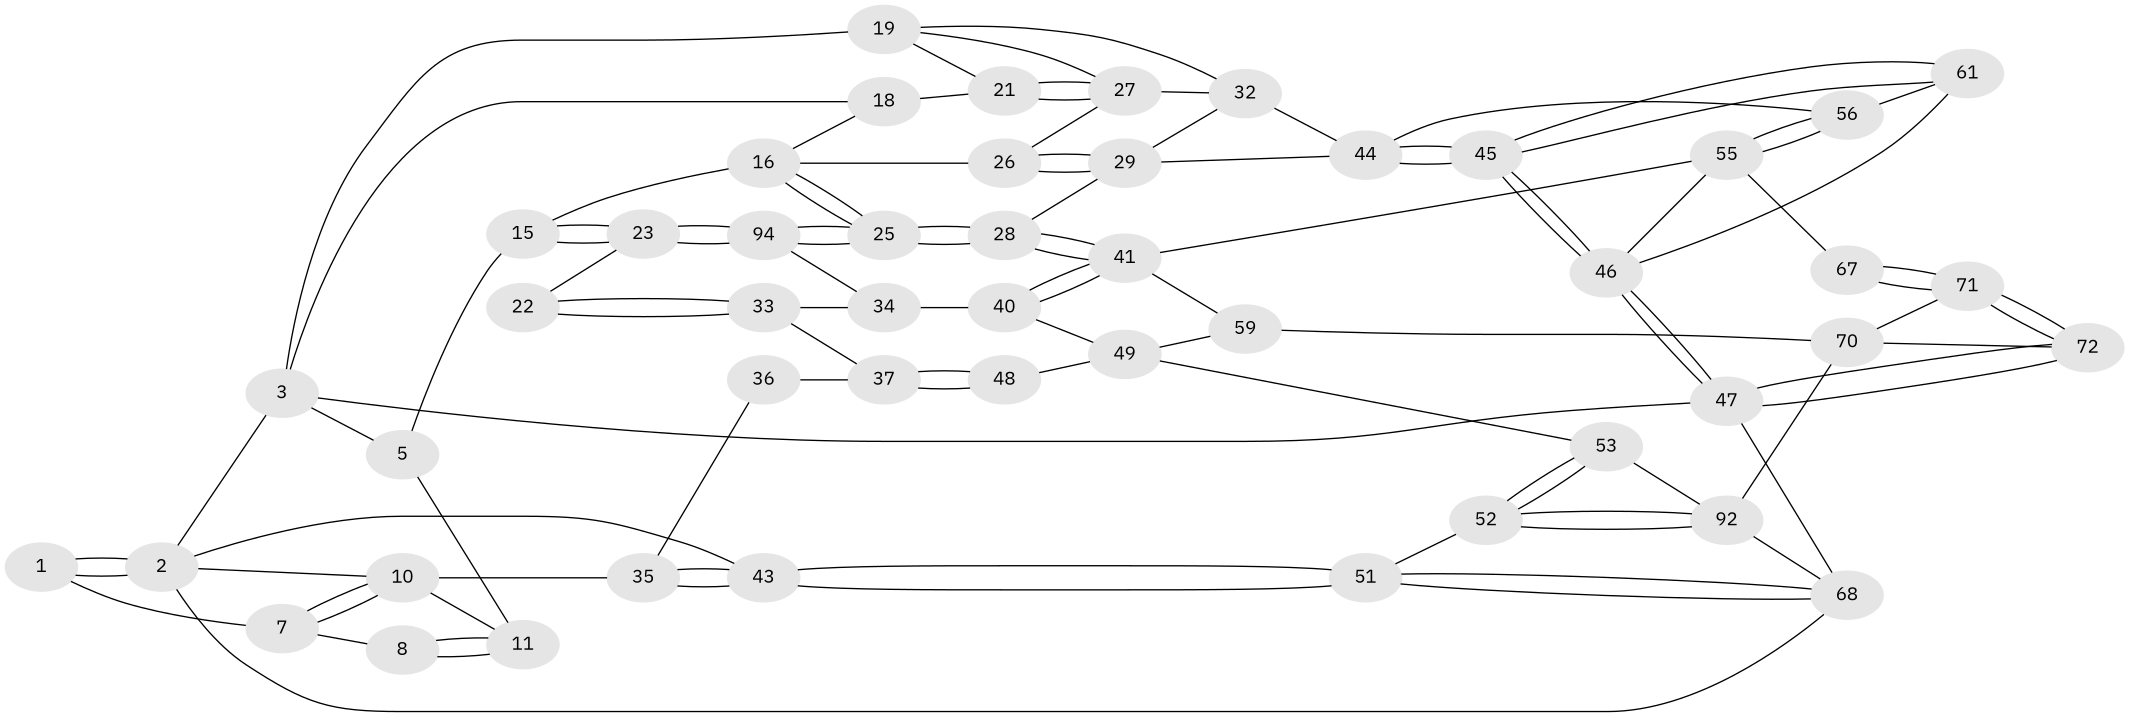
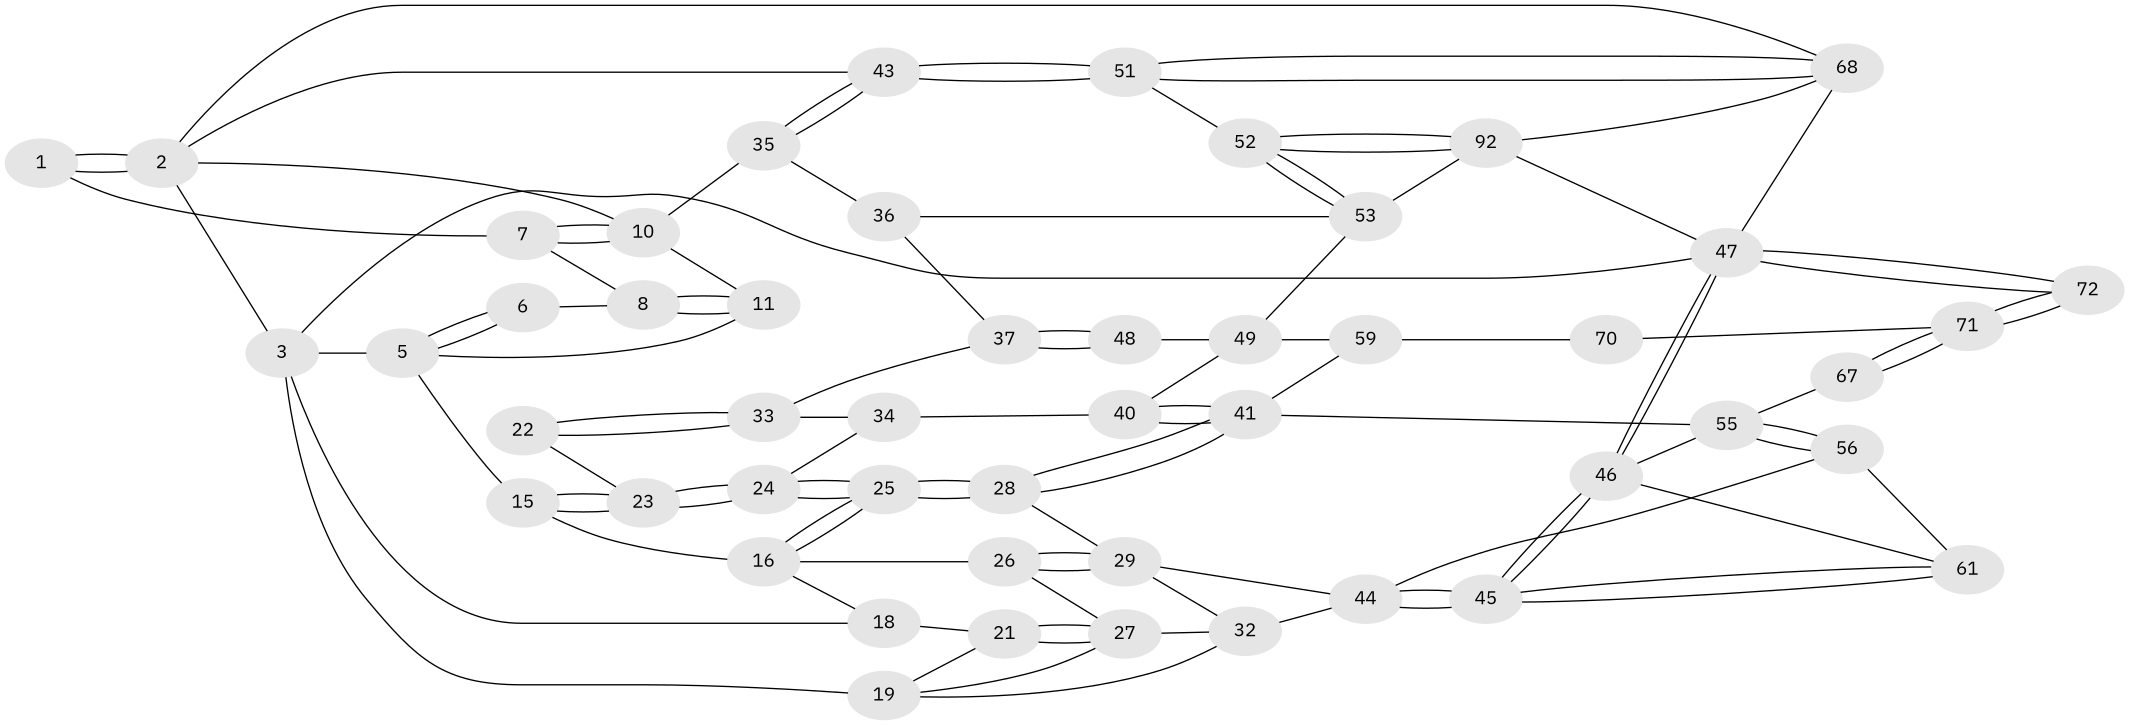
none -> (1125, 217)
(764, 235) -> (764, 490)
none -> (523, 308)
(1968, 345) -> none
(1787, 431) -> (1606, 198)
